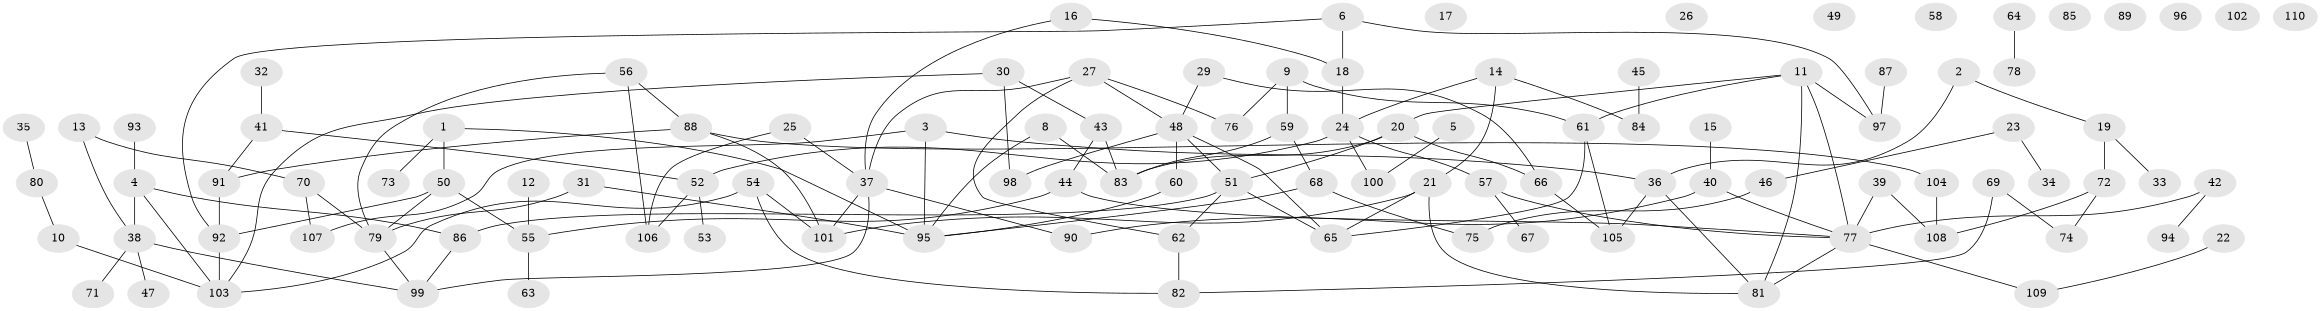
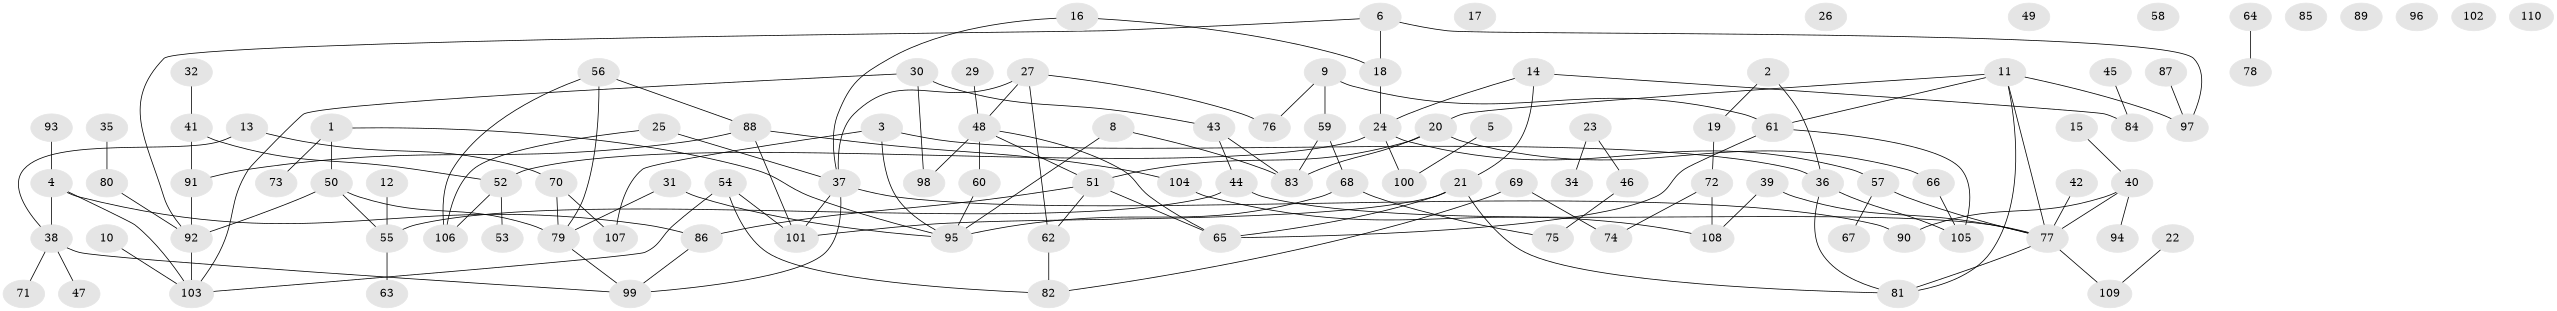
(1393, 89) -> none
(2160, 183) -> none
(48, 211) -> (138, 204)
(2192, 211) -> (2125, 211)
